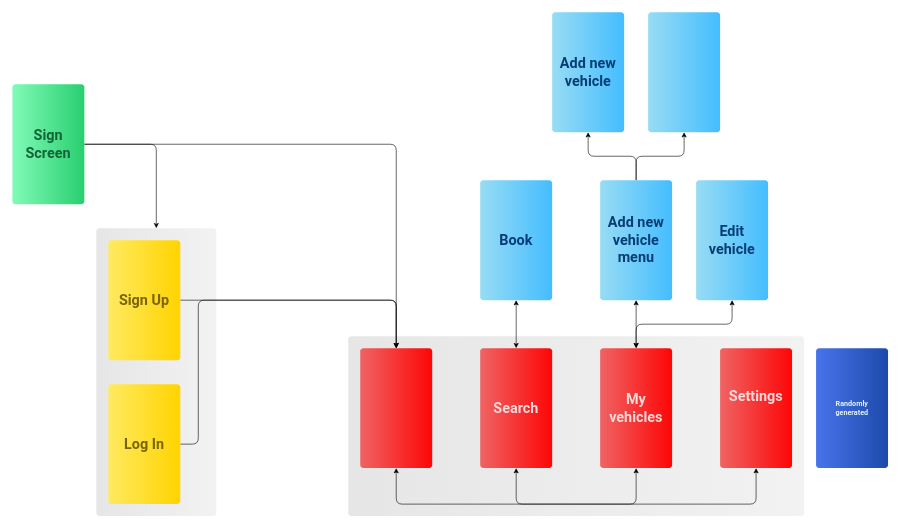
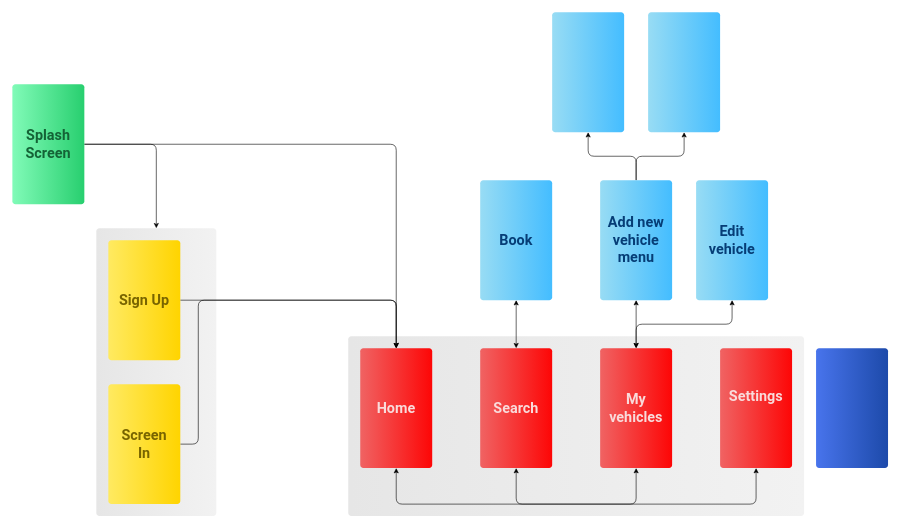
(588, 72) -> none
(48, 144) -> (48, 144)
none -> (396, 408)
(852, 408) -> none
(144, 444) -> (144, 444)
